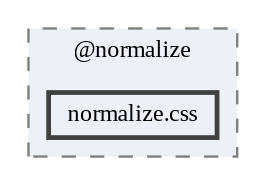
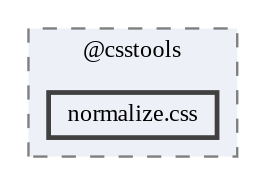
(133, 51) -> (133, 51)
